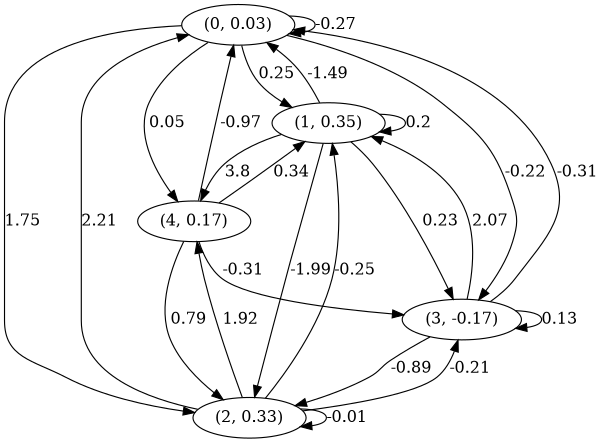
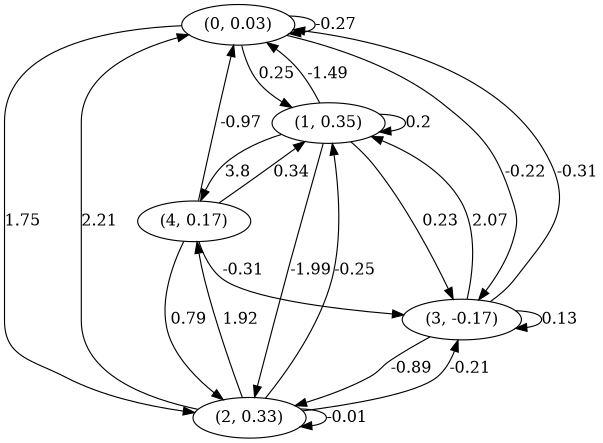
(147, 108) -> none
